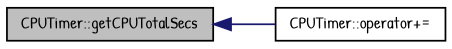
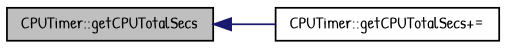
(361, 24) -> (387, 24)
